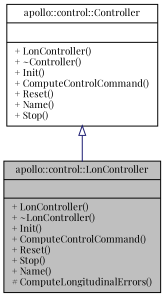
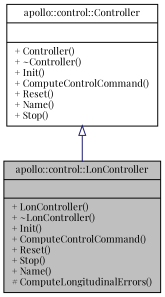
(53, 52) -> (45, 52)
